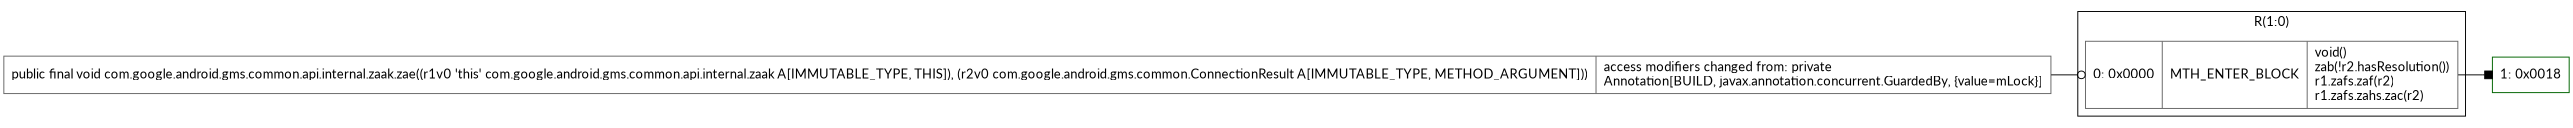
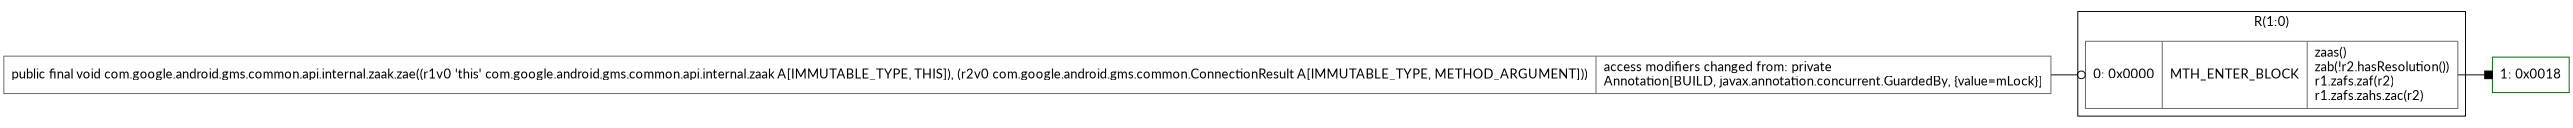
(2331, 53) -> (2331, 53)
